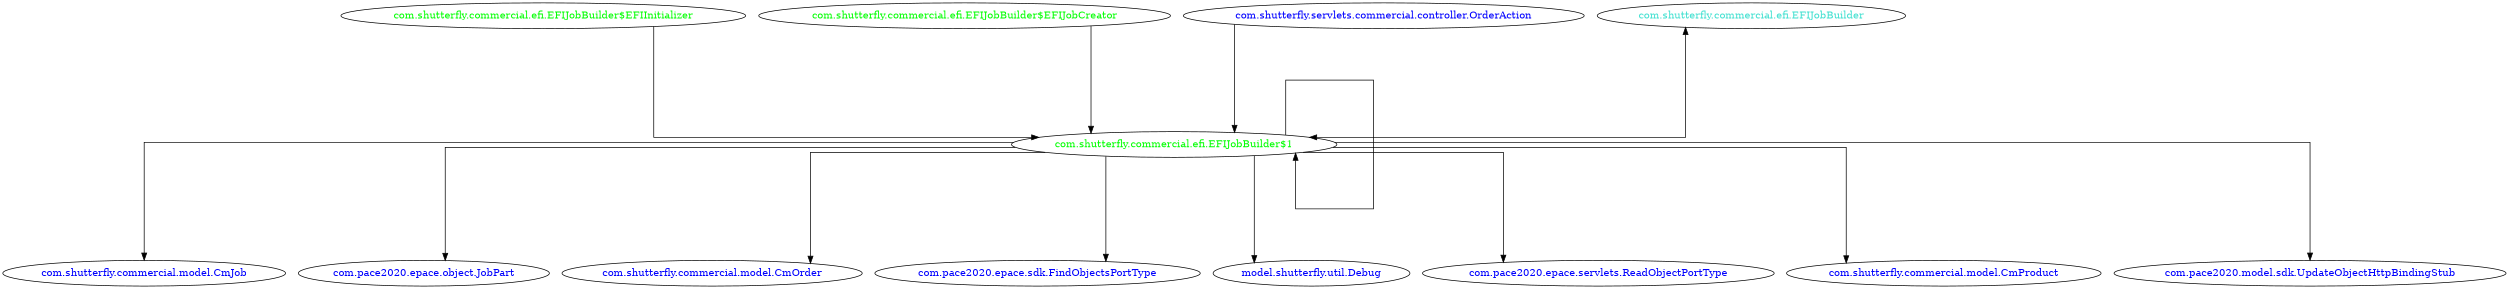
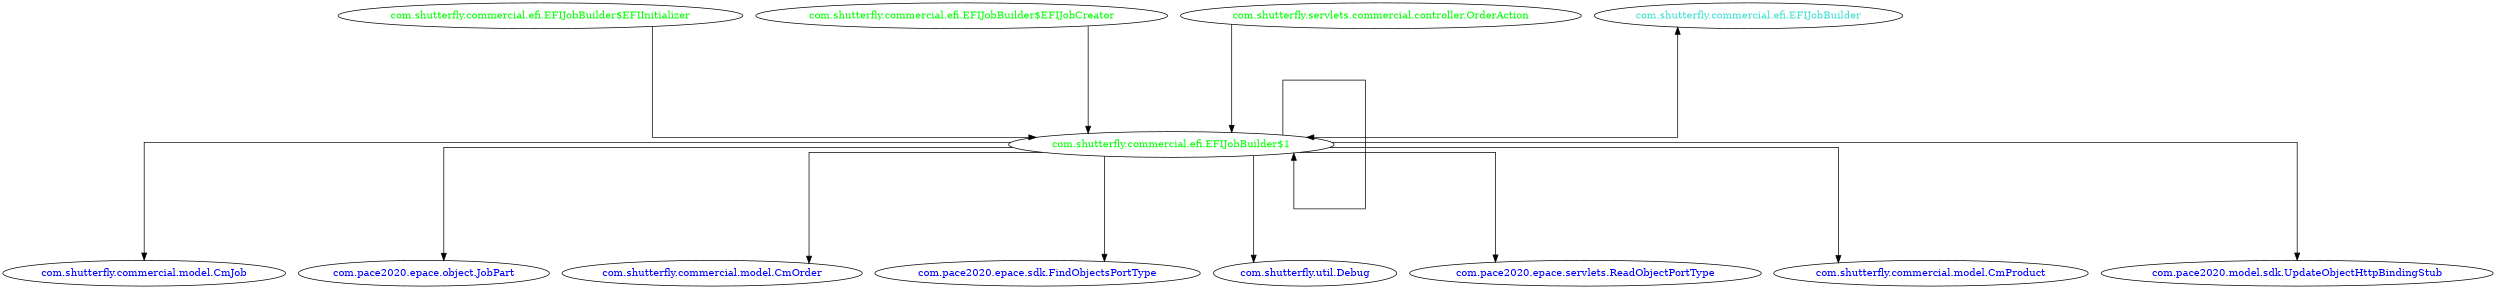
(1384, 16) -> (1381, 16)
(1312, 273) -> (1305, 273)
